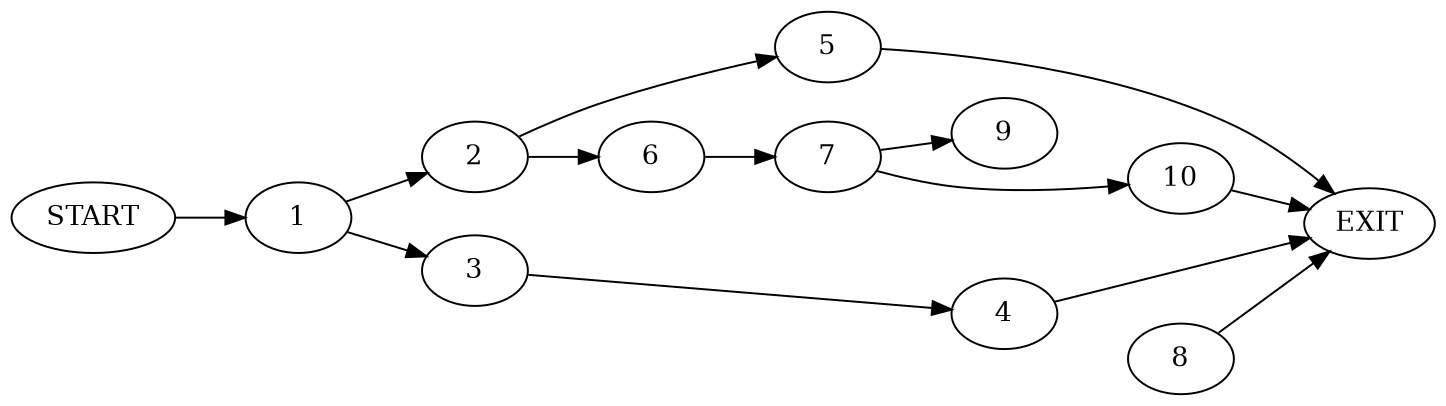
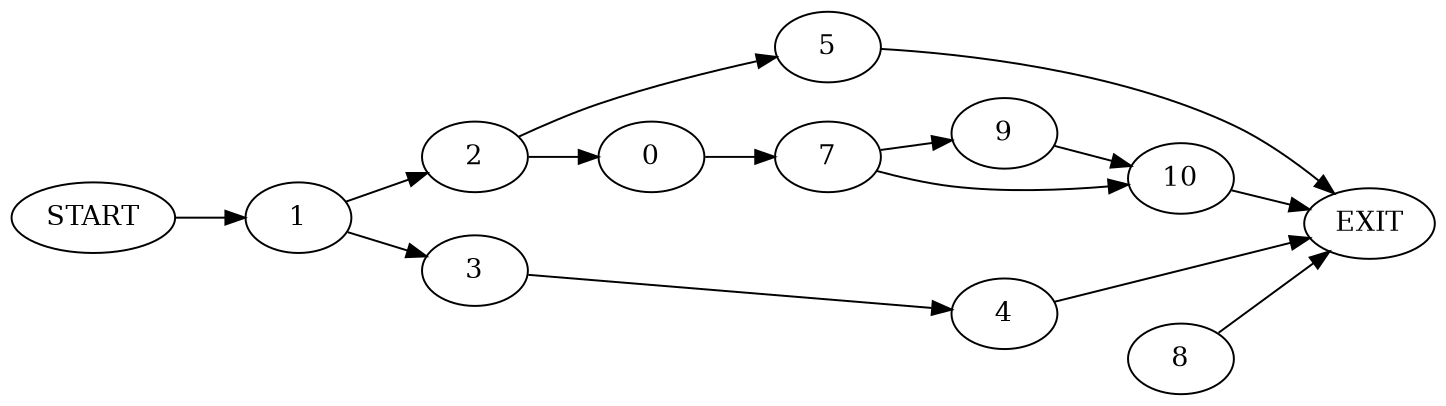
none -> (1083, 153)
(651, 157) -> (651, 157)
